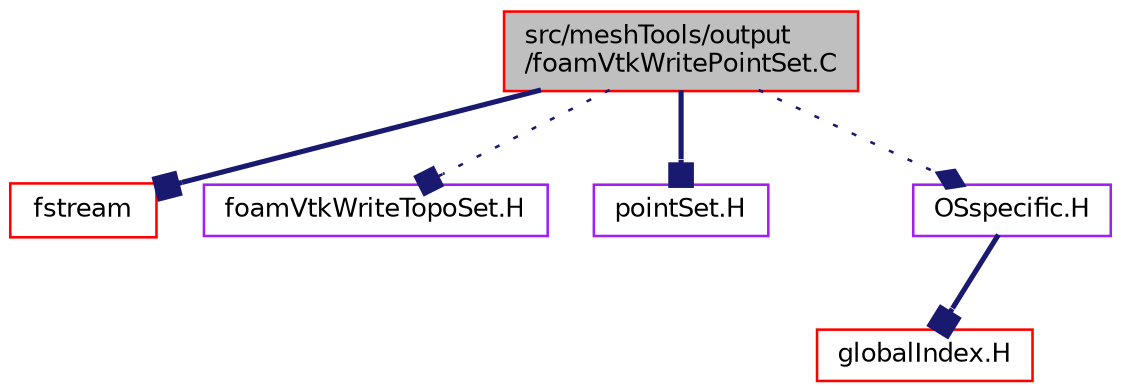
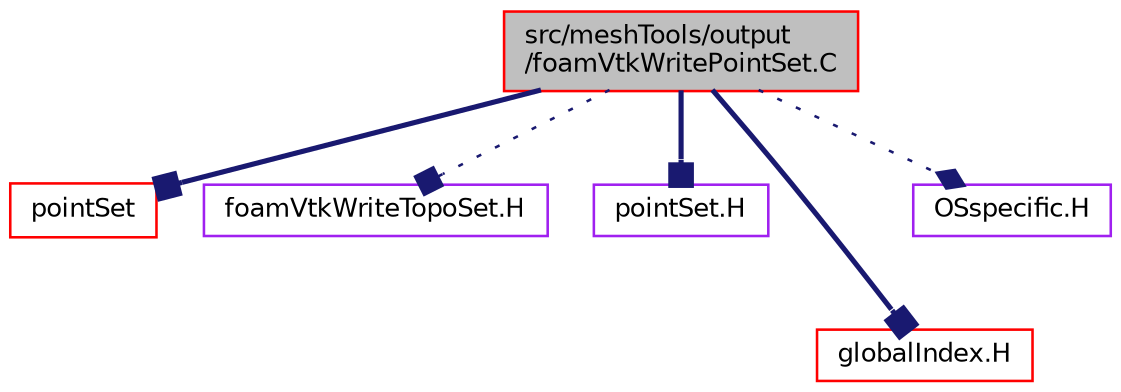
(83, 210) -> (83, 210)
(975, 271) -> (804, 198)
